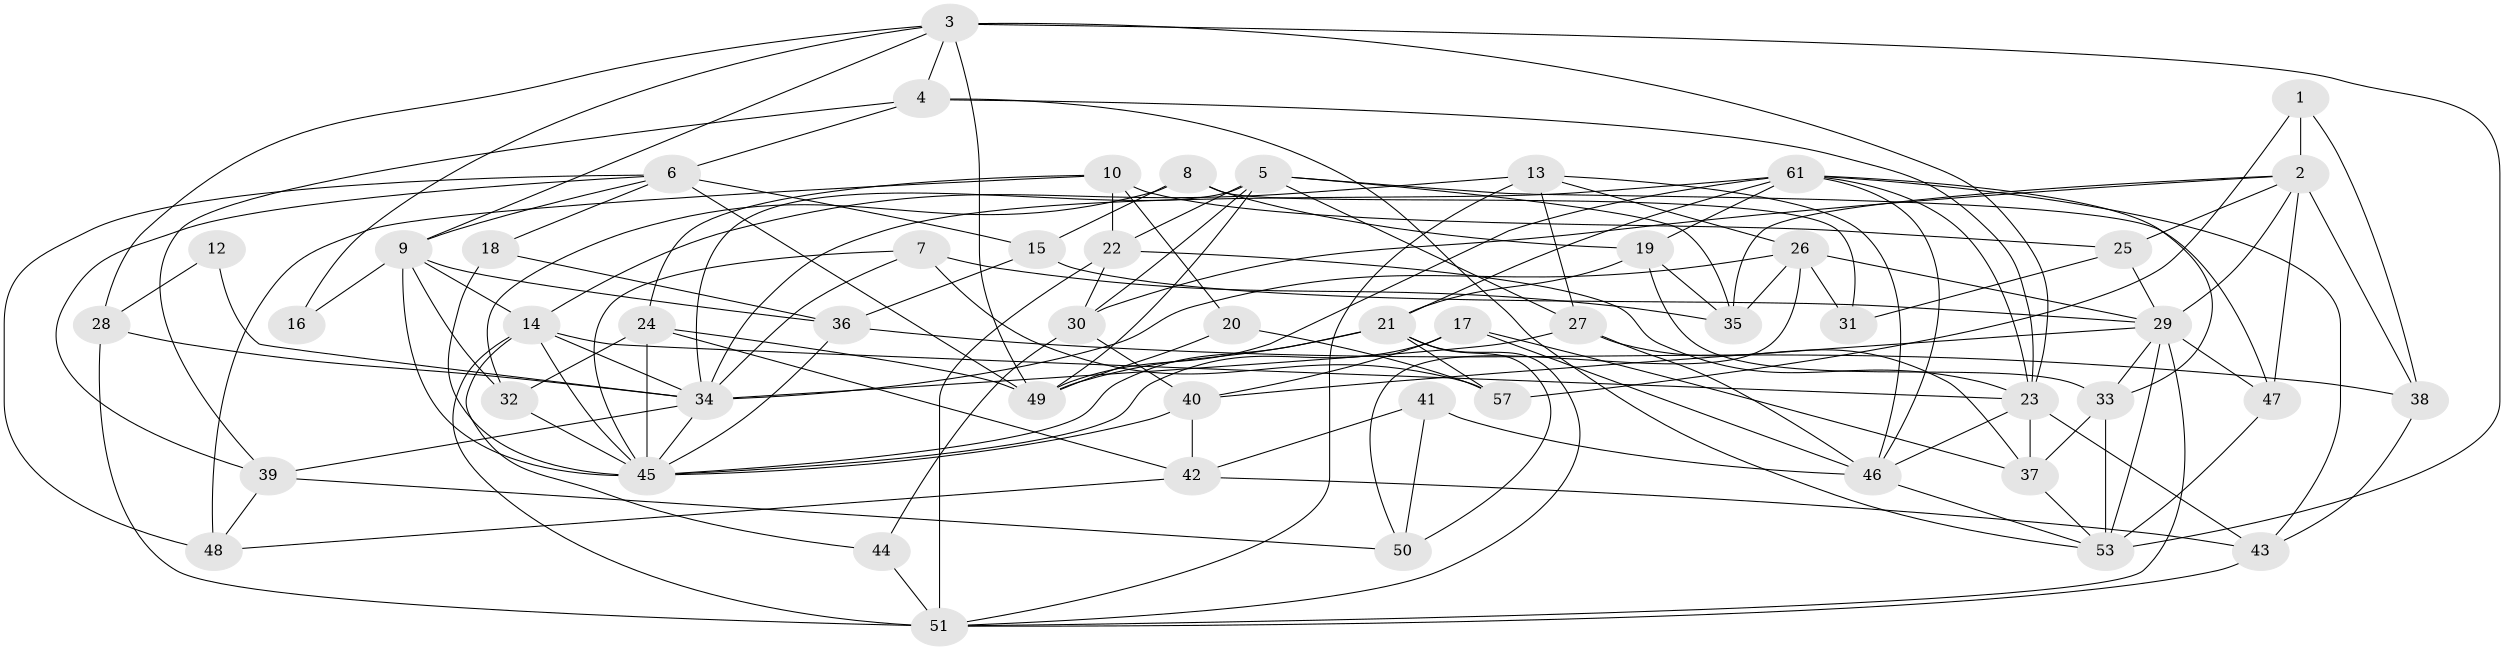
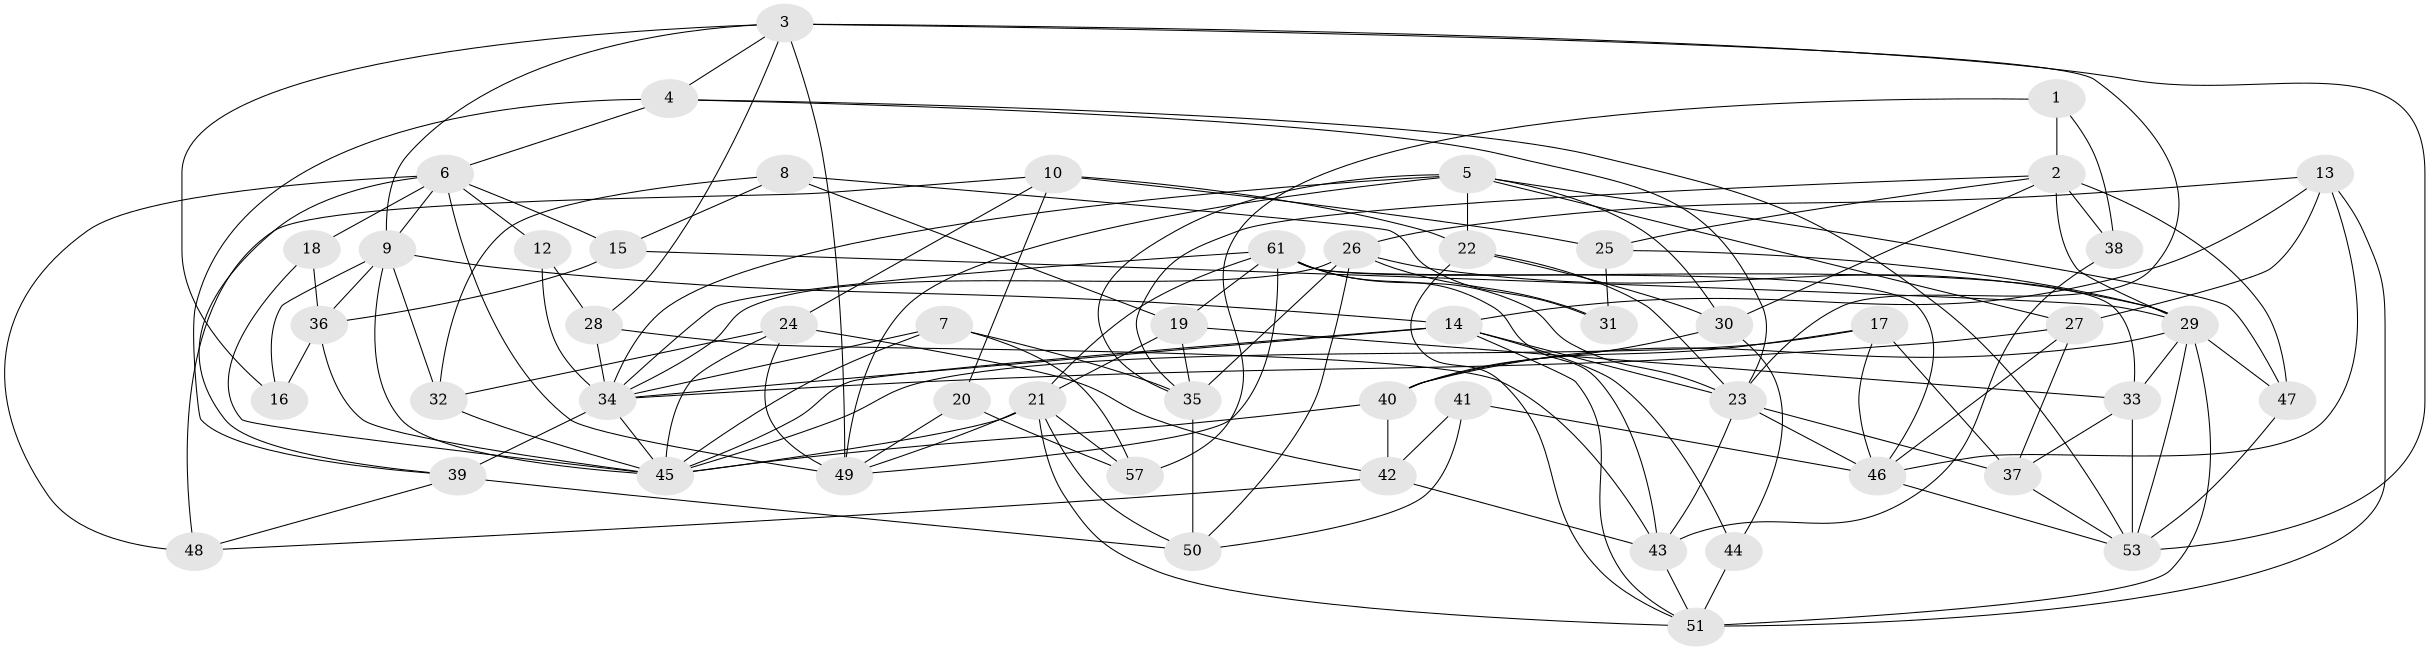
none -> (494, 212)
(1632, 356) -> (299, 363)
none -> (1193, 476)
(417, 605) -> (1361, 362)
